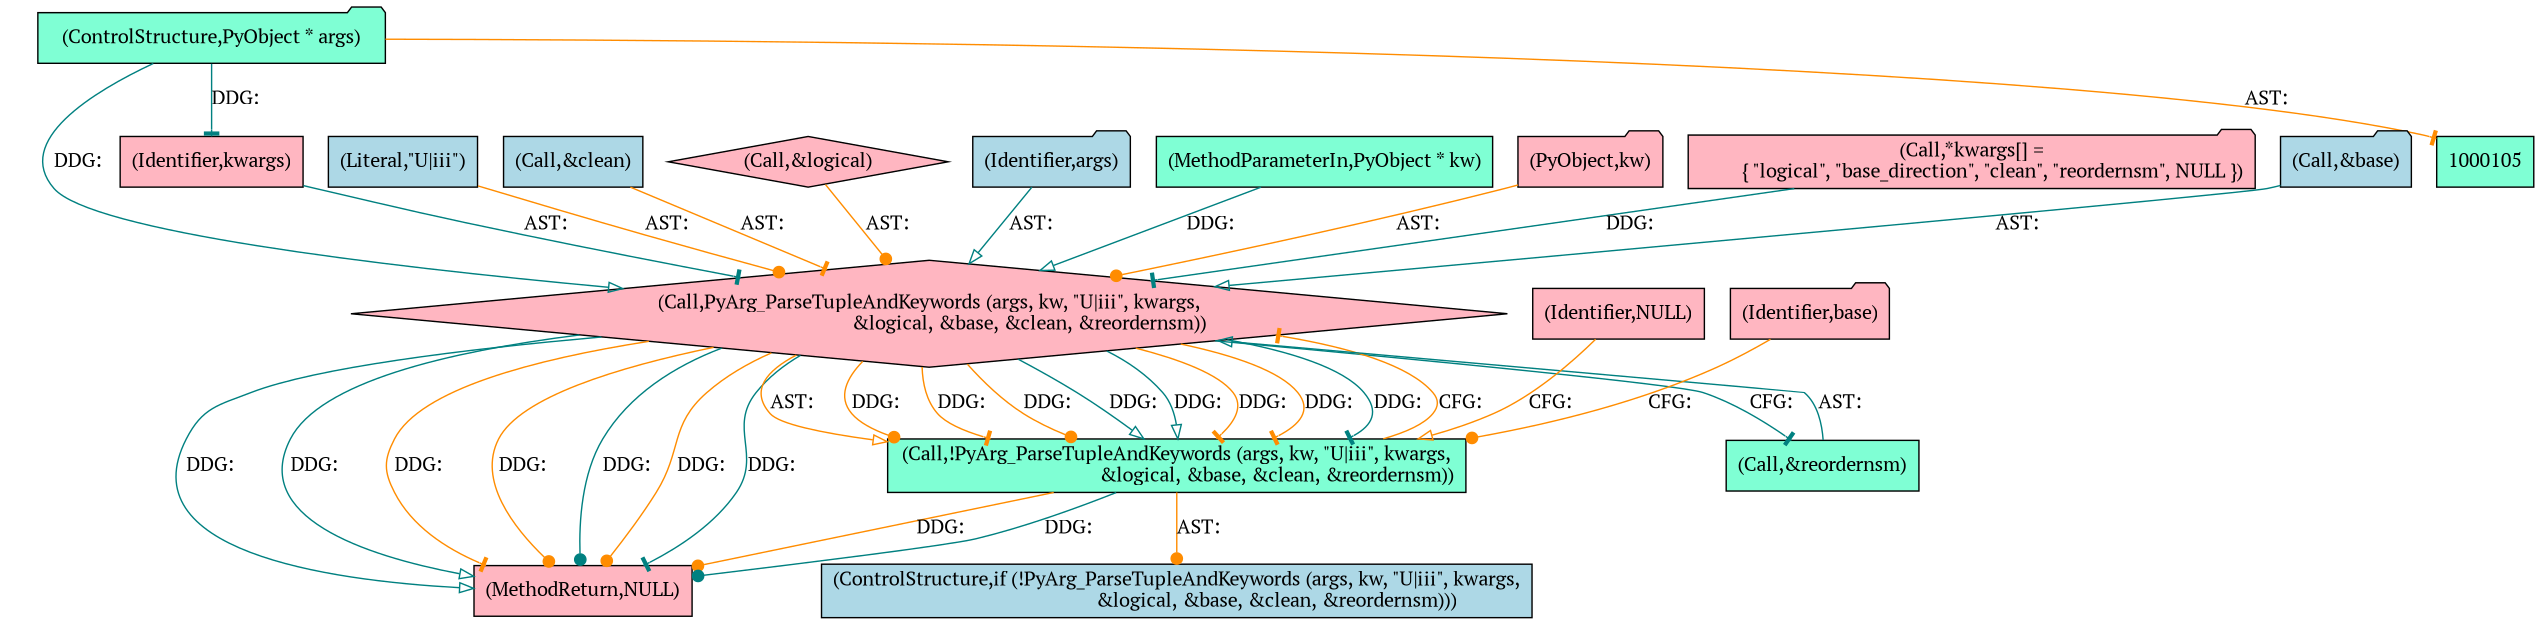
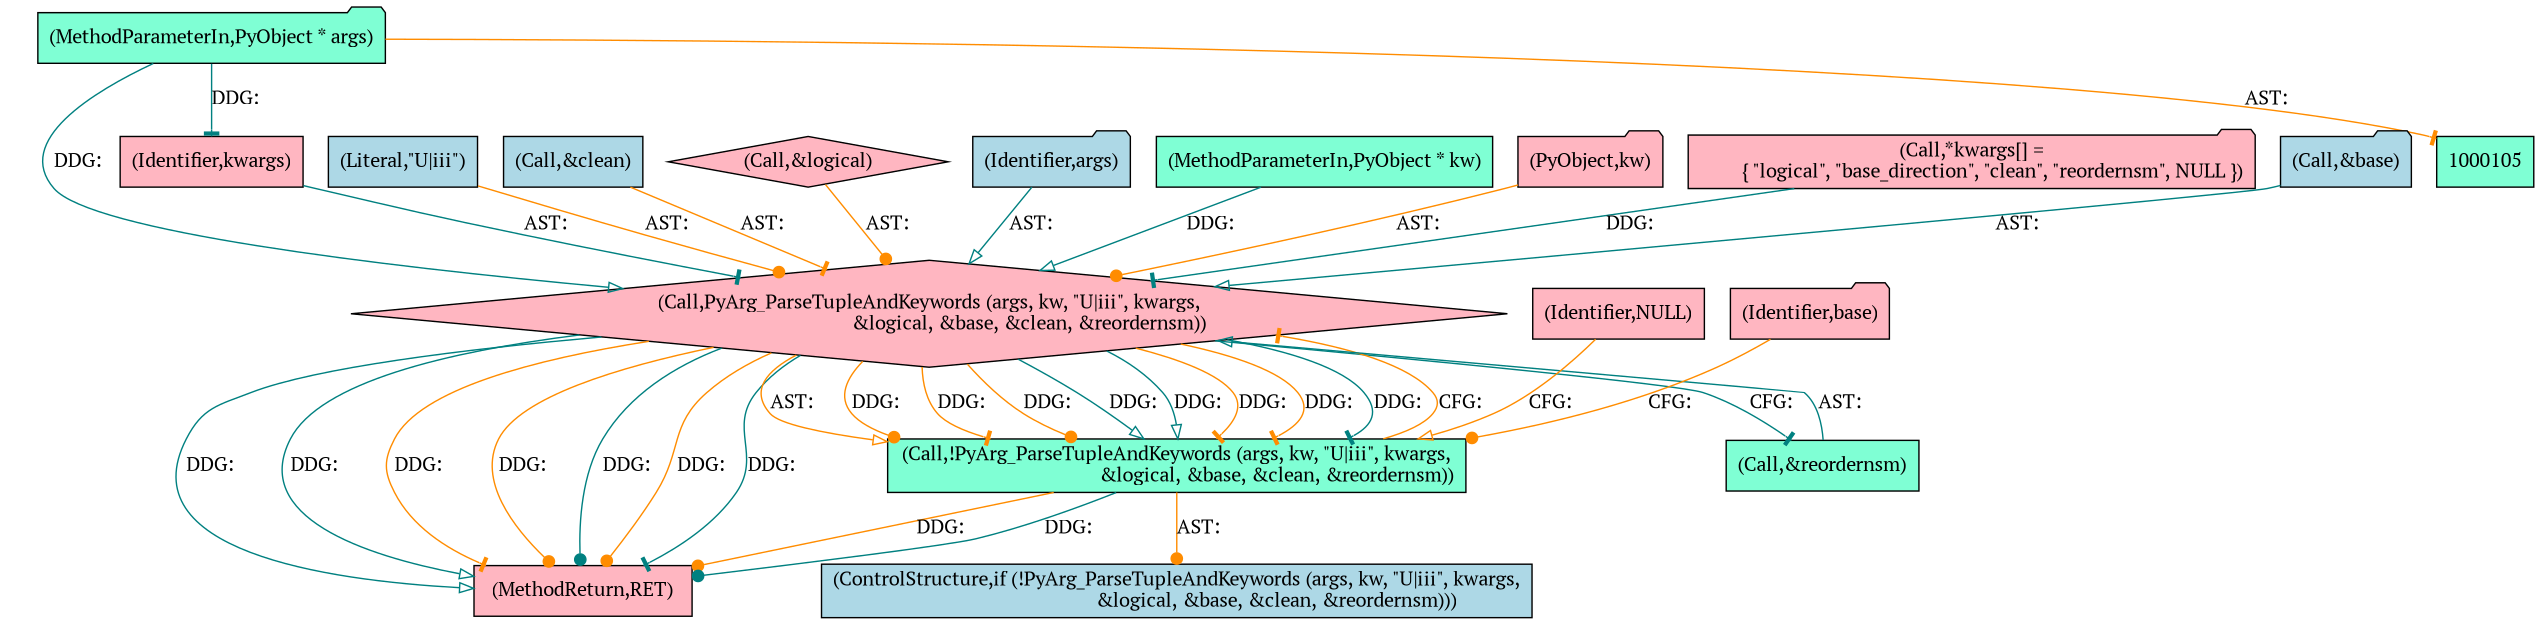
(212, 38) -> (212, 38)
(583, 591) -> (583, 591)
